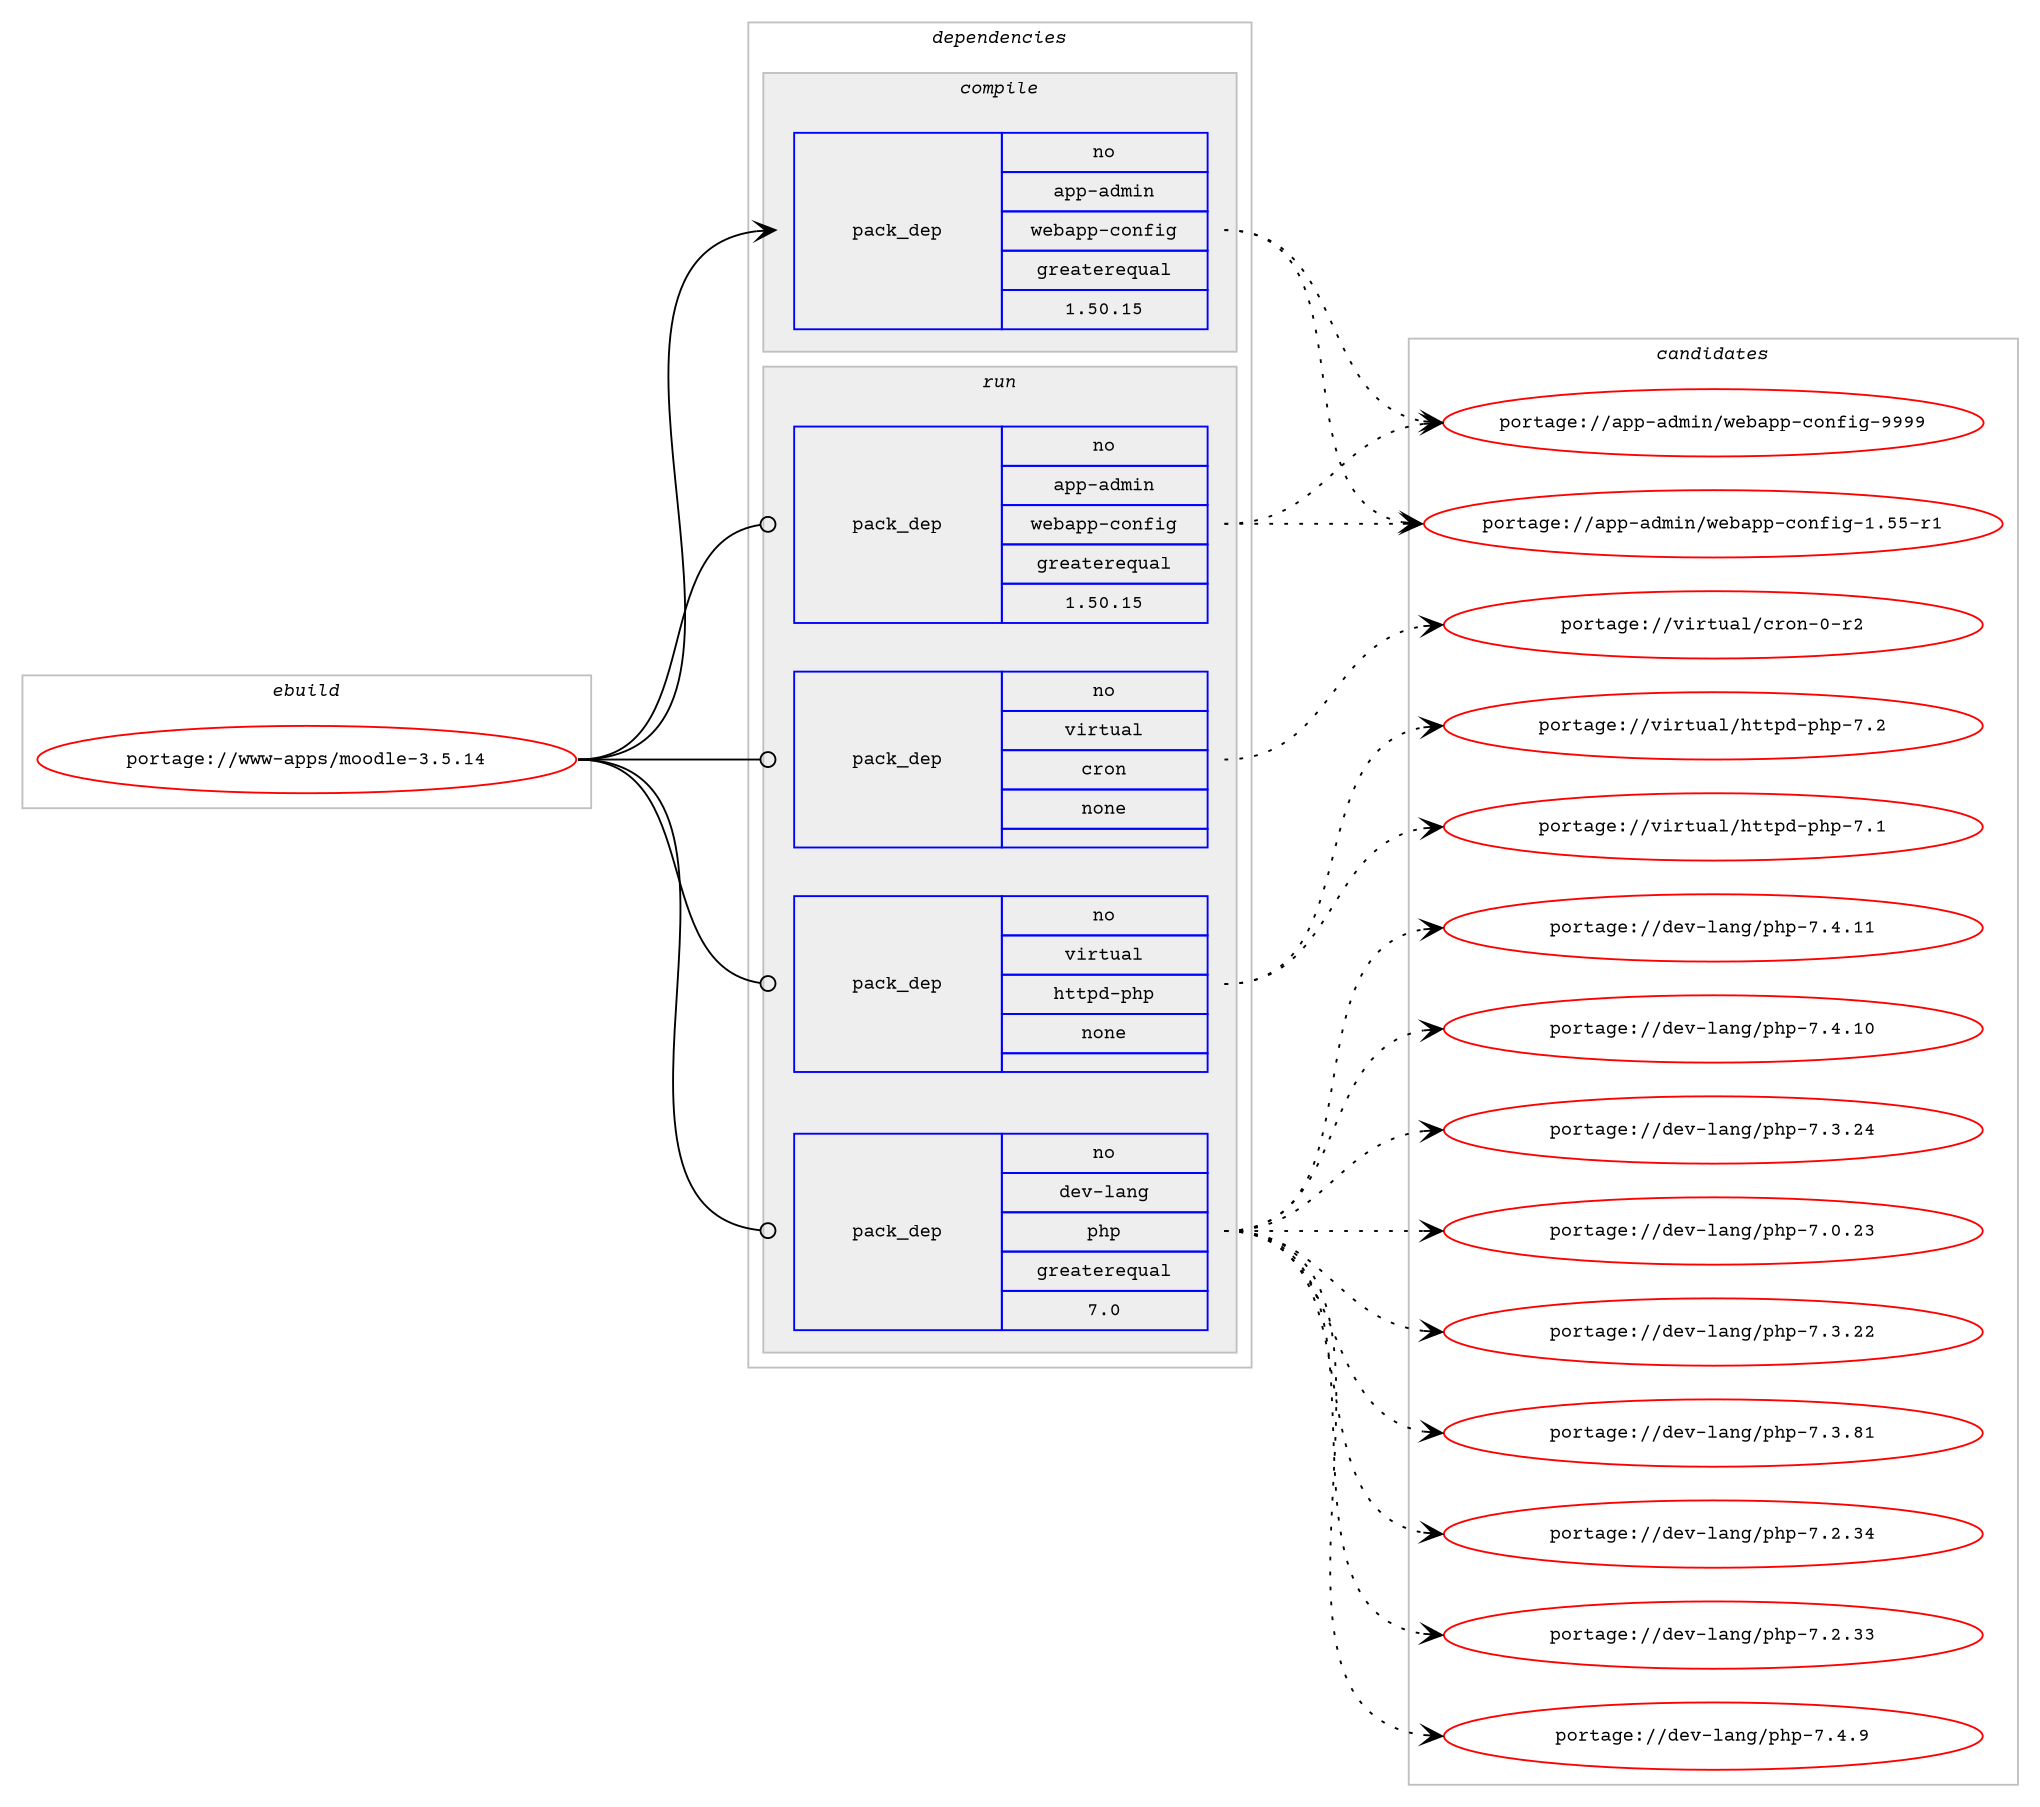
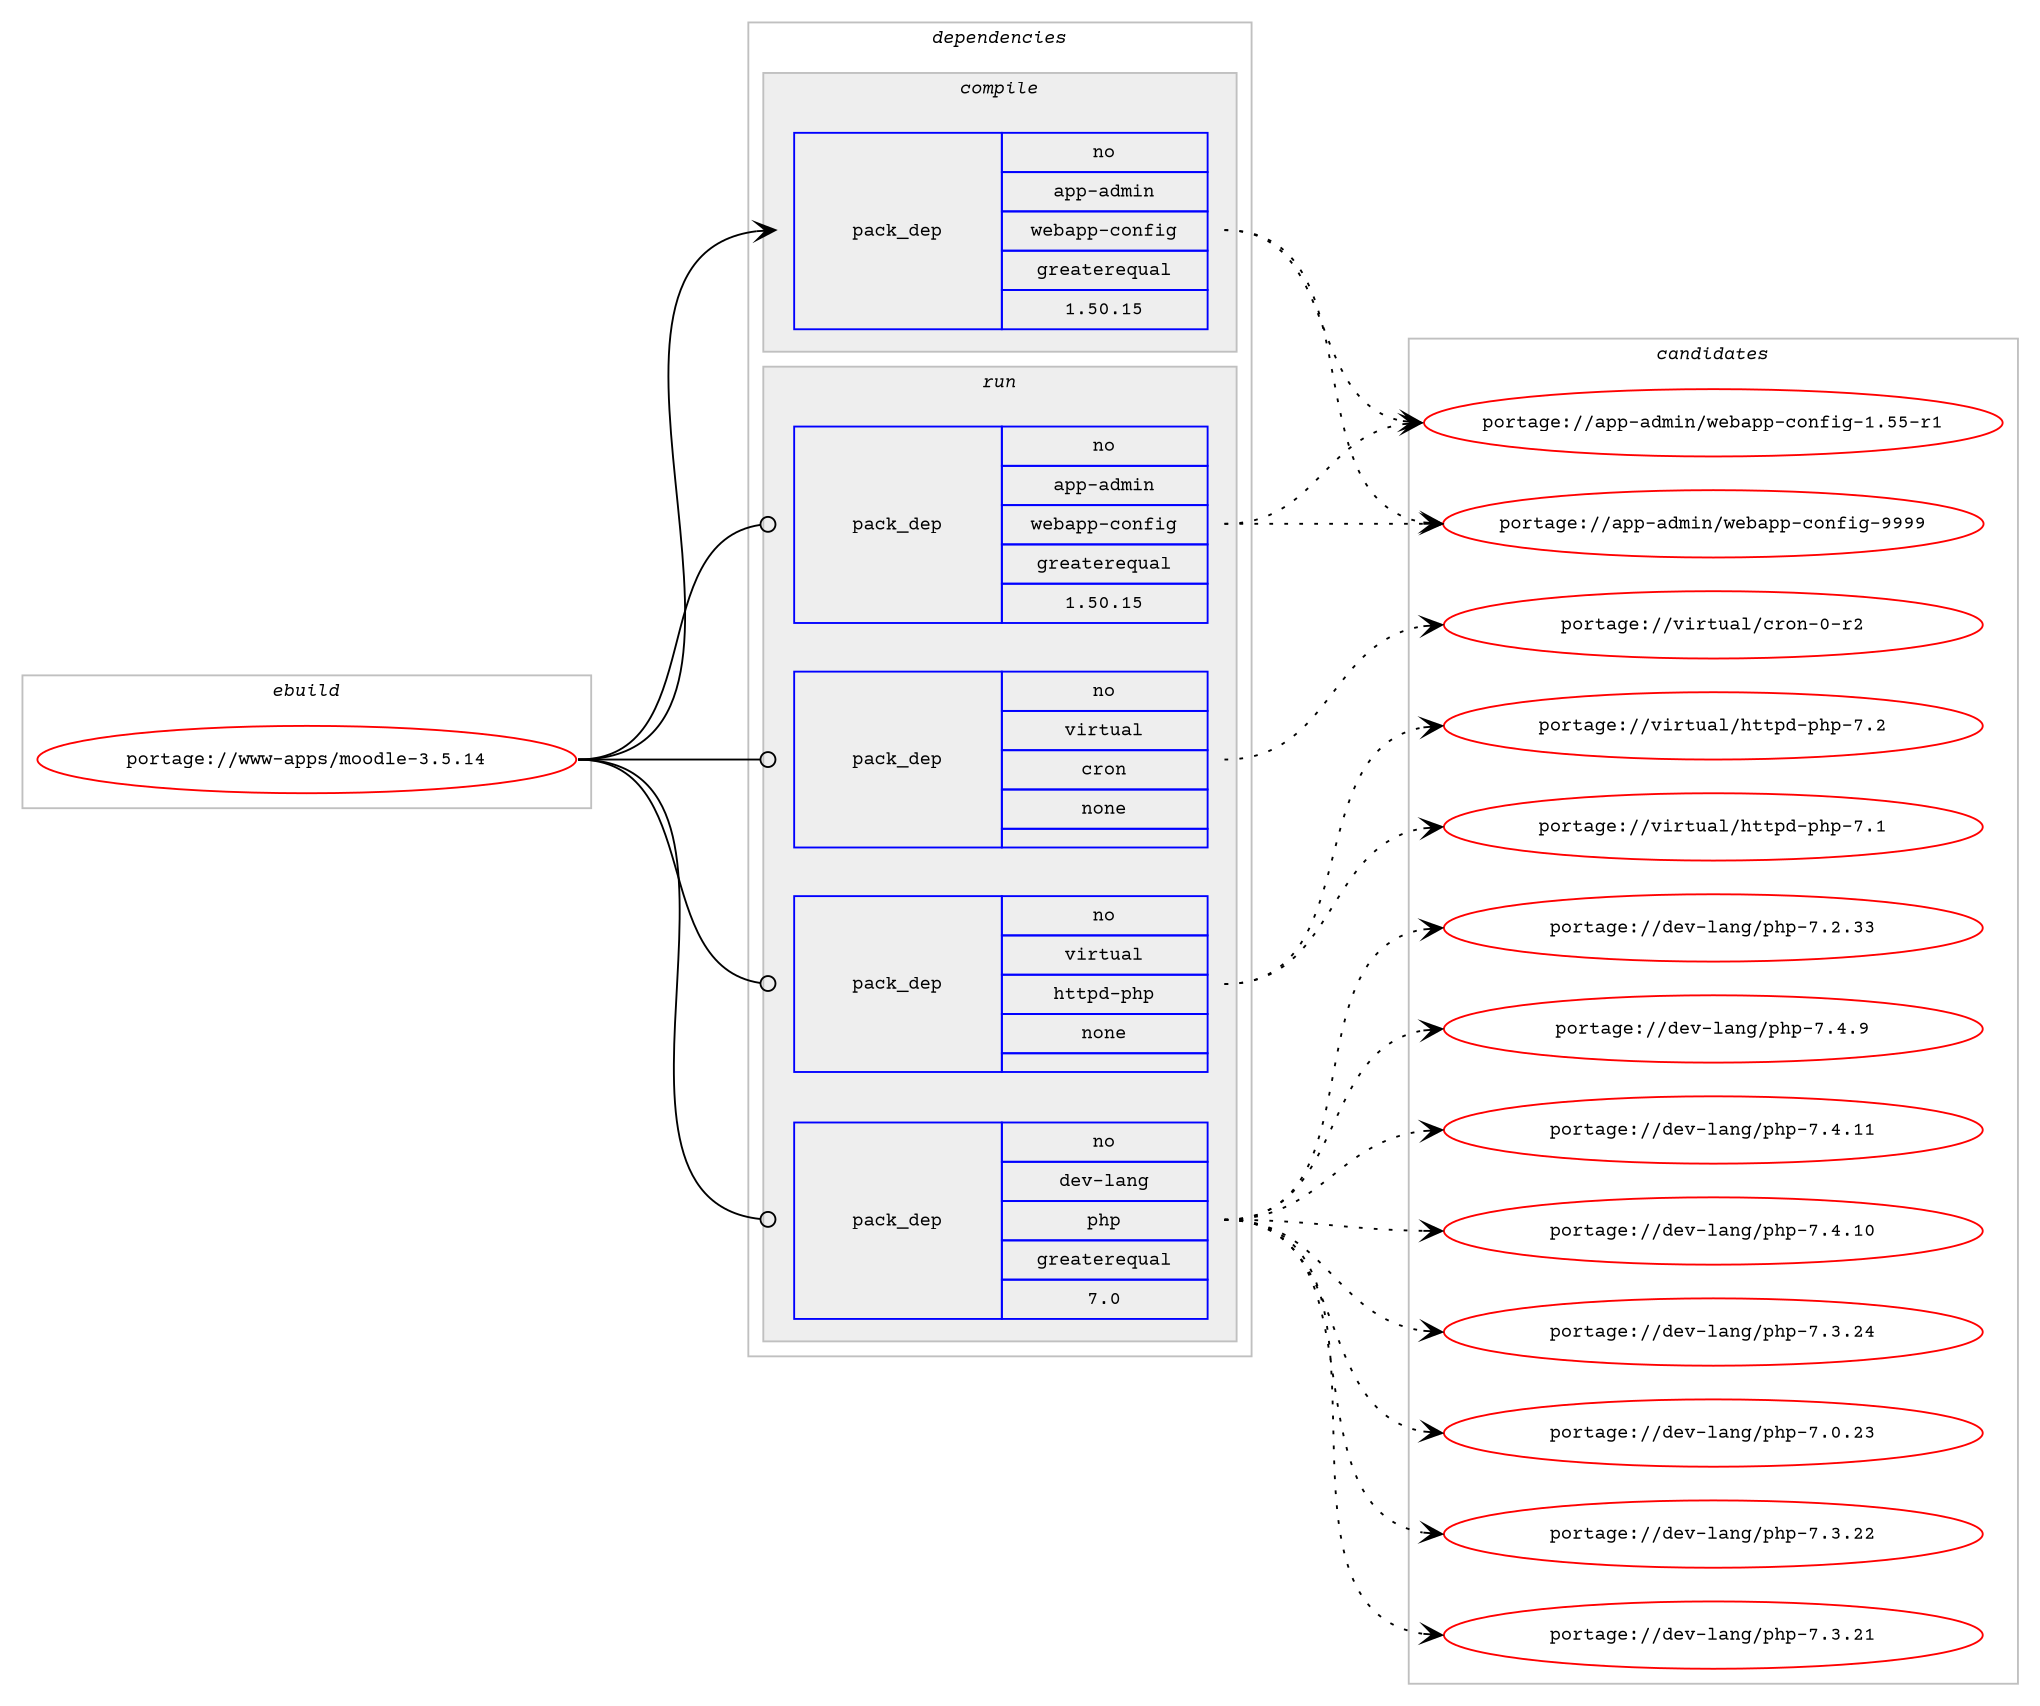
(1713, 1433) -> (1713, 1635)
(1713, 1534) -> none
